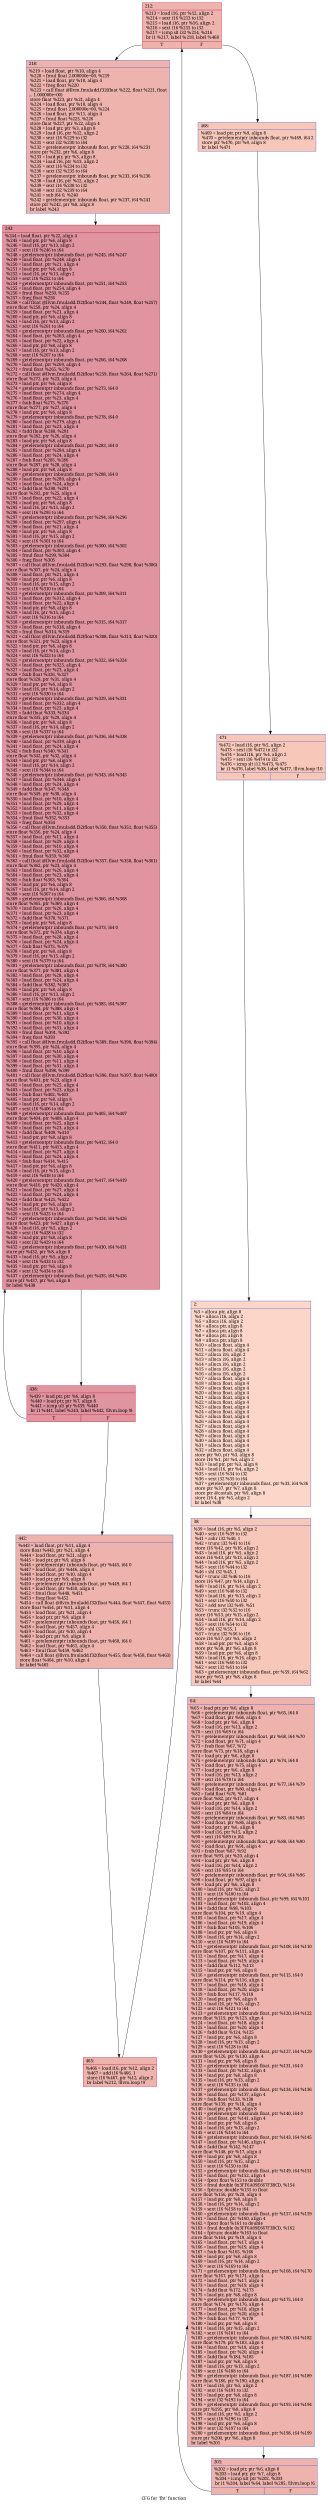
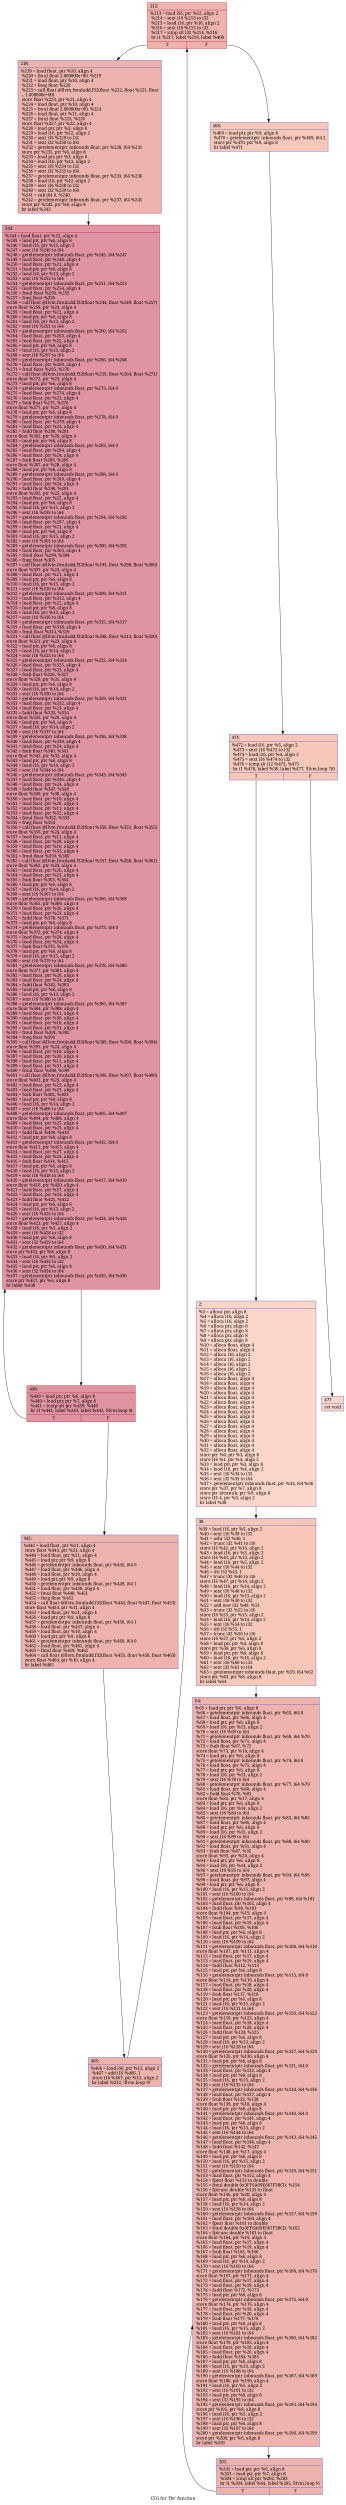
none -> (333, 1404)
(120, 2072) -> (125, 2072)
